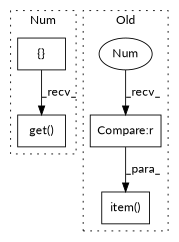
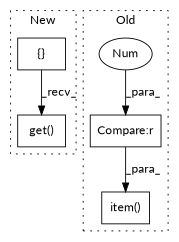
(43, 21) -> (43, 21)
(143, 92) -> (143, 92)
